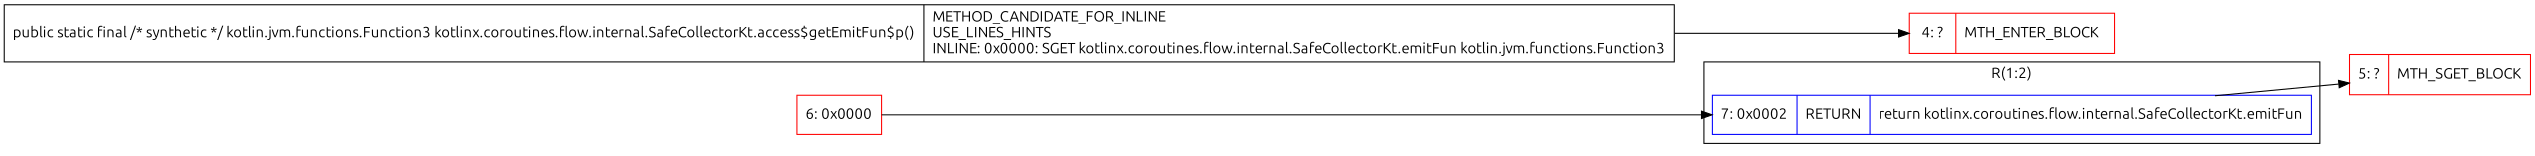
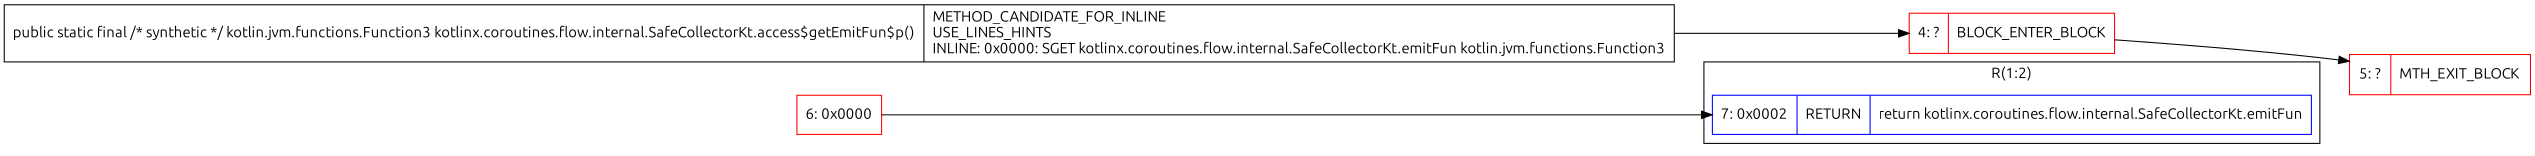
(2031, 33) -> (2031, 33)
(2460, 74) -> (2460, 74)
(2277, 90) -> (2227, 49)
